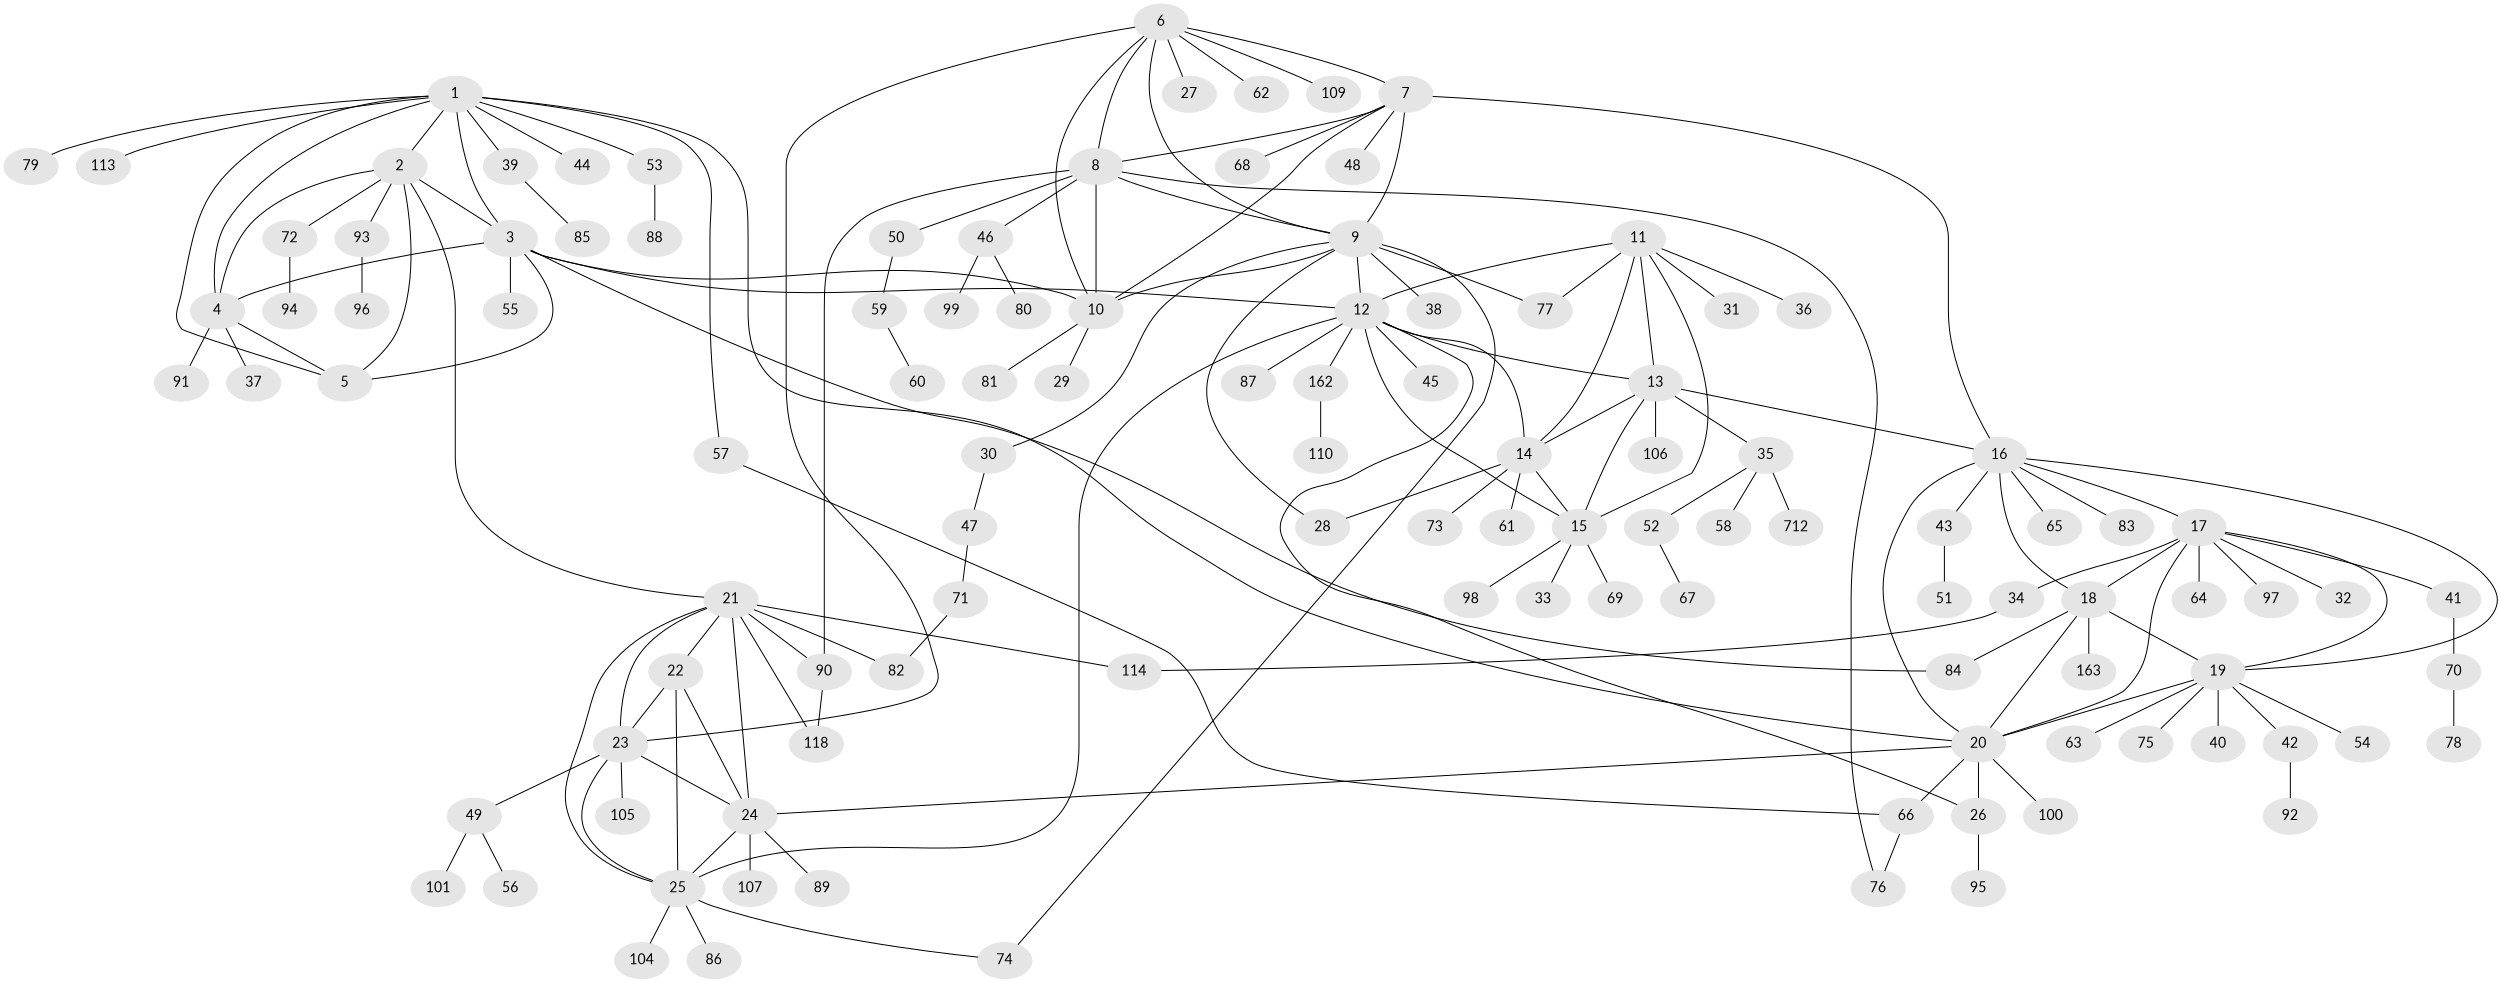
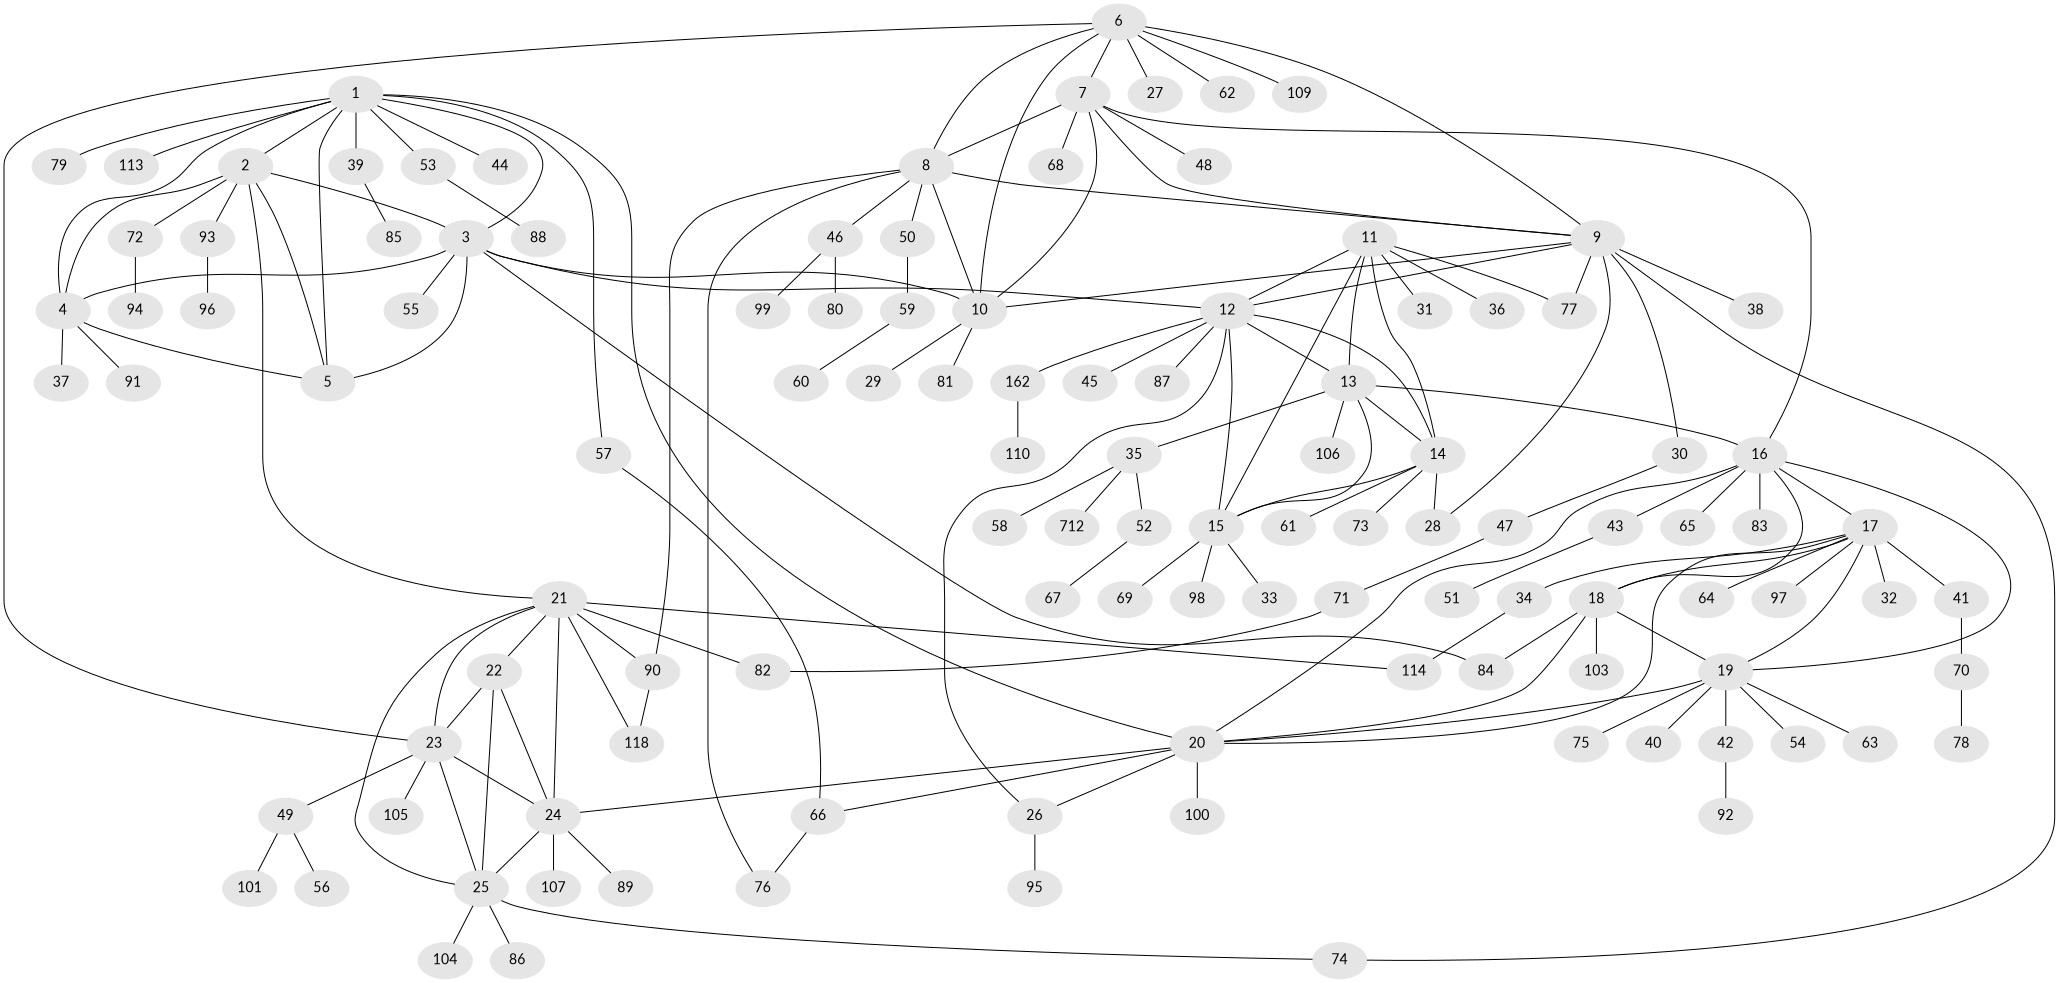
(2089, 672) -> (1596, 672)
(1079, 681) -> none
